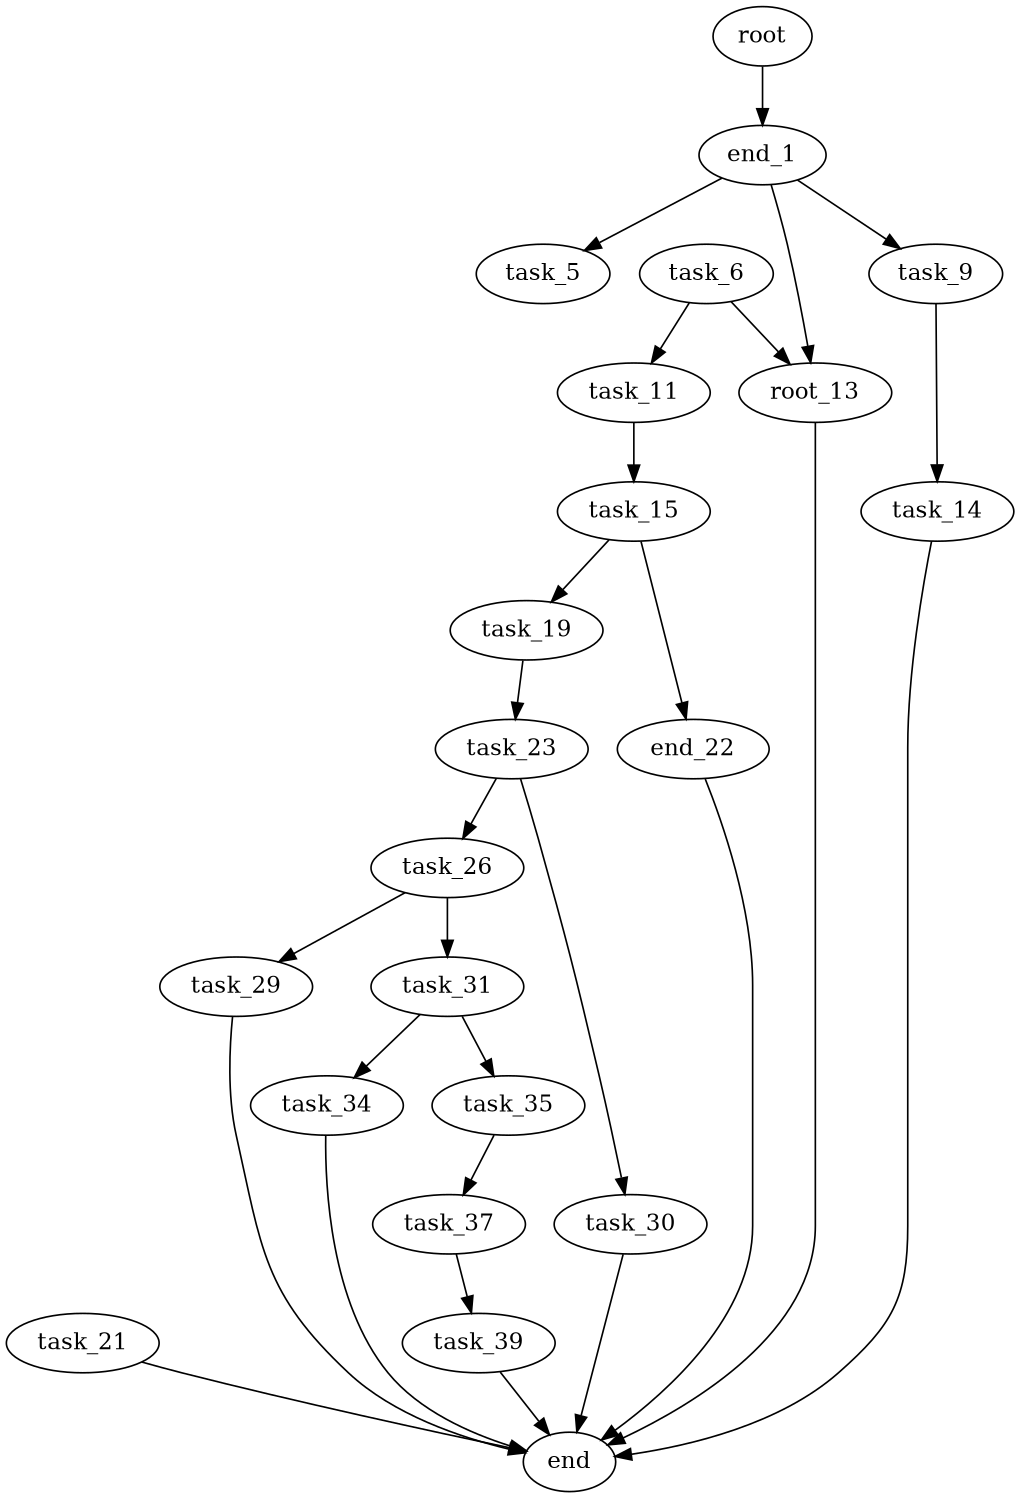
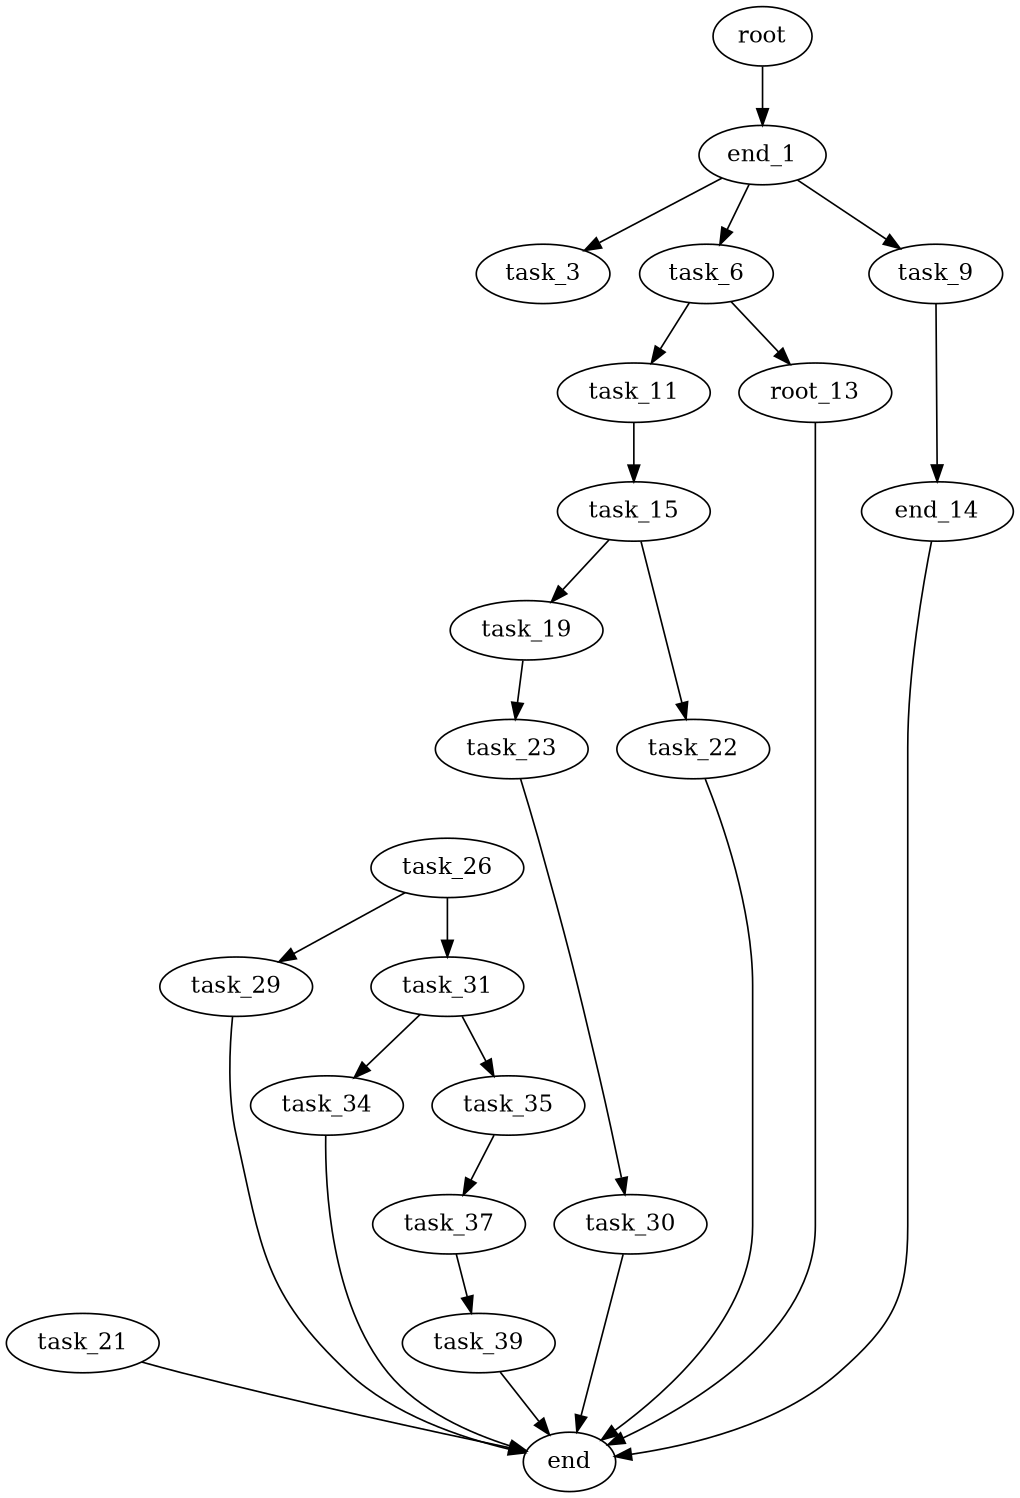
(792, 265) -> (738, 207)
(543, 274) -> (543, 274)
(937, 512) -> (937, 512)
(693, 749) -> (693, 749)
(484, 801) -> none
